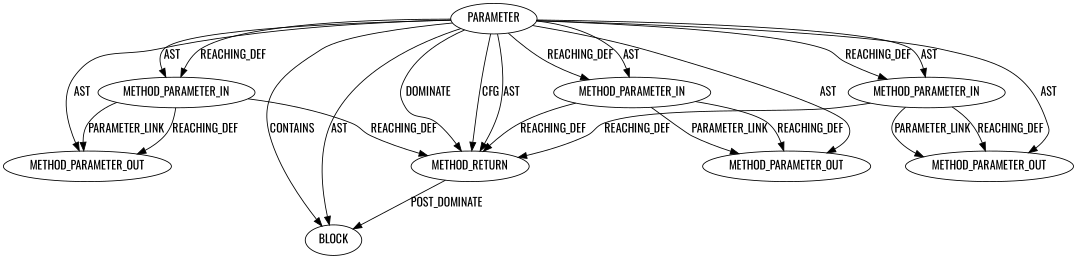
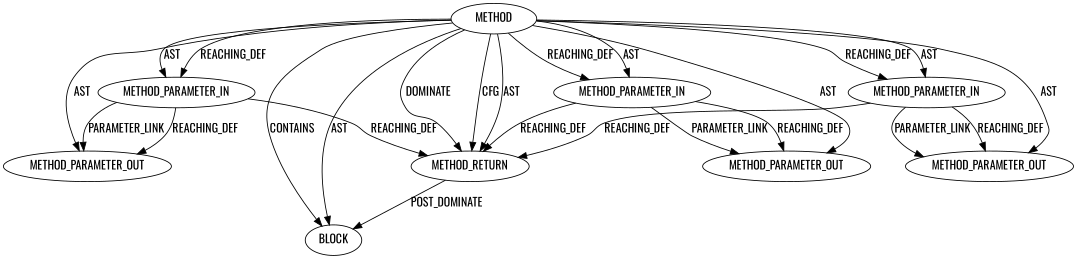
(494, 19) -> (494, 19)
